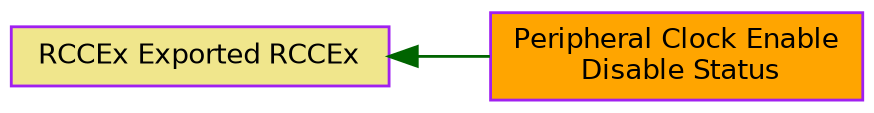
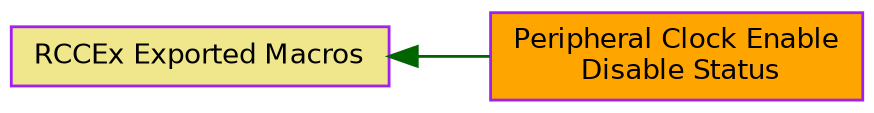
(200, 56) -> (200, 56)
